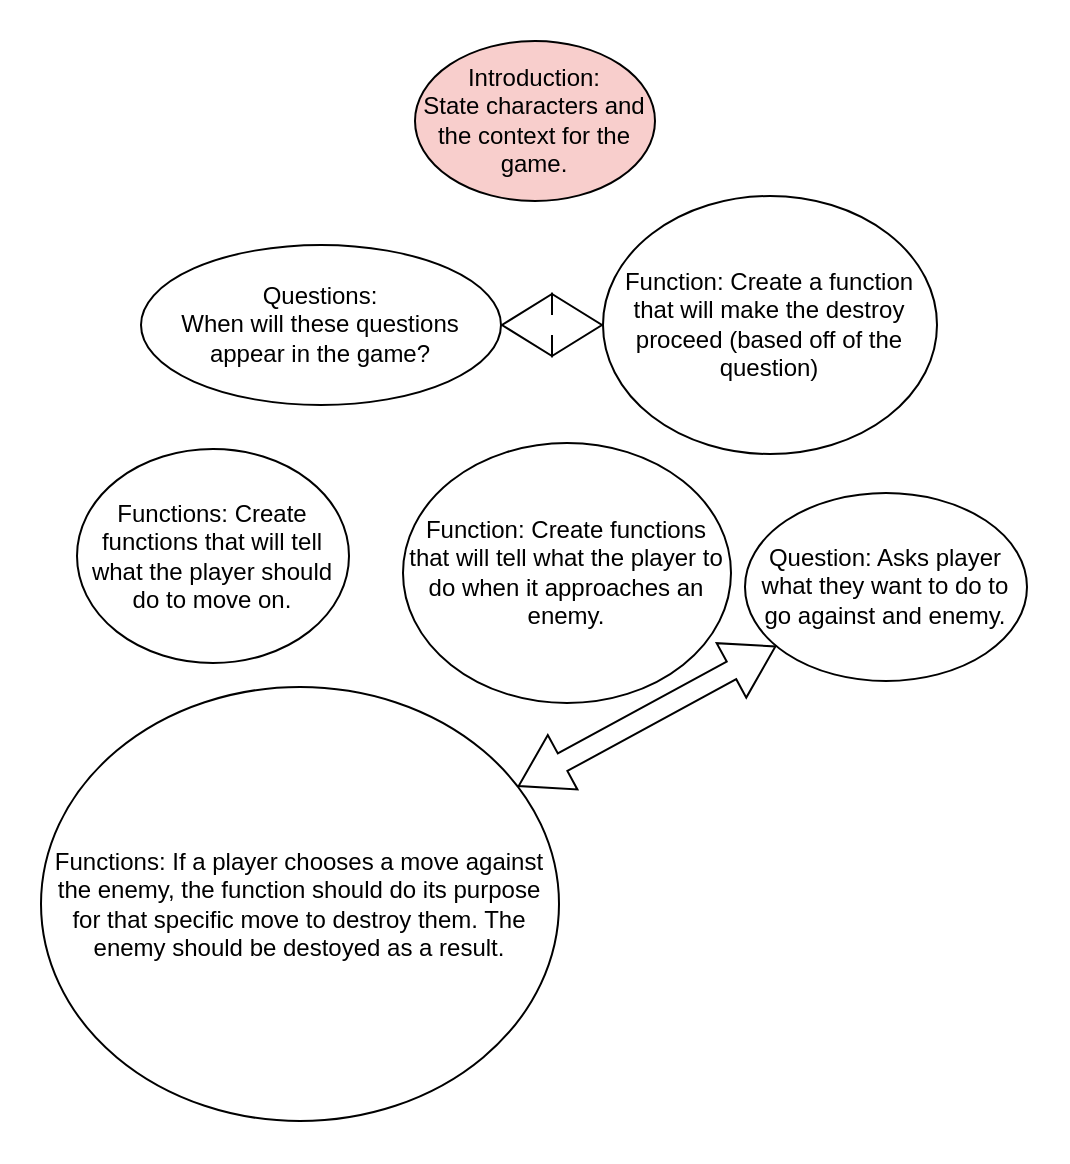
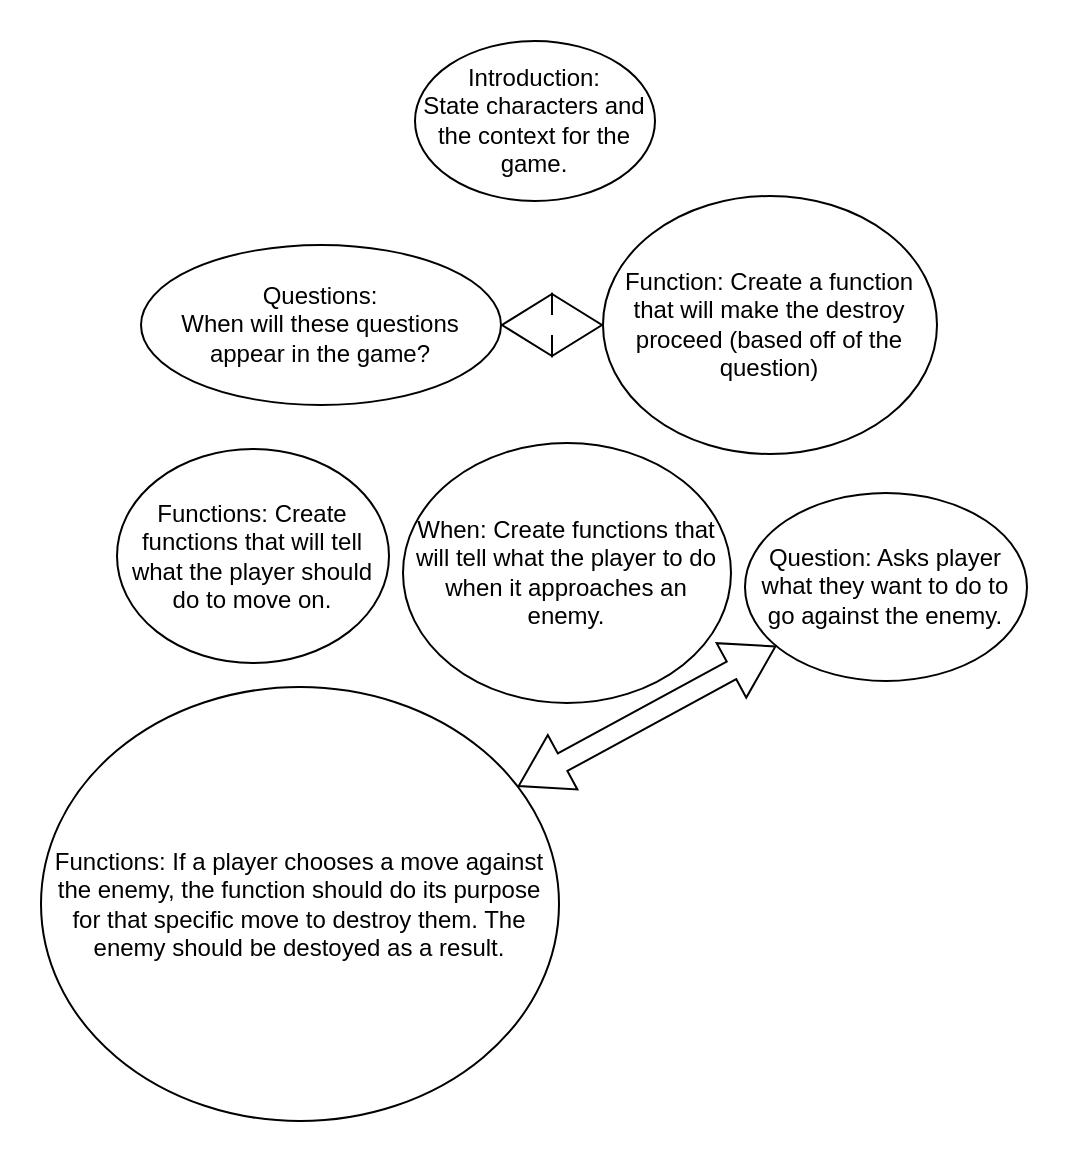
(535, 121) -> (535, 121)
(213, 556) -> (253, 556)
(567, 573) -> (567, 573)
(886, 587) -> (886, 587)
